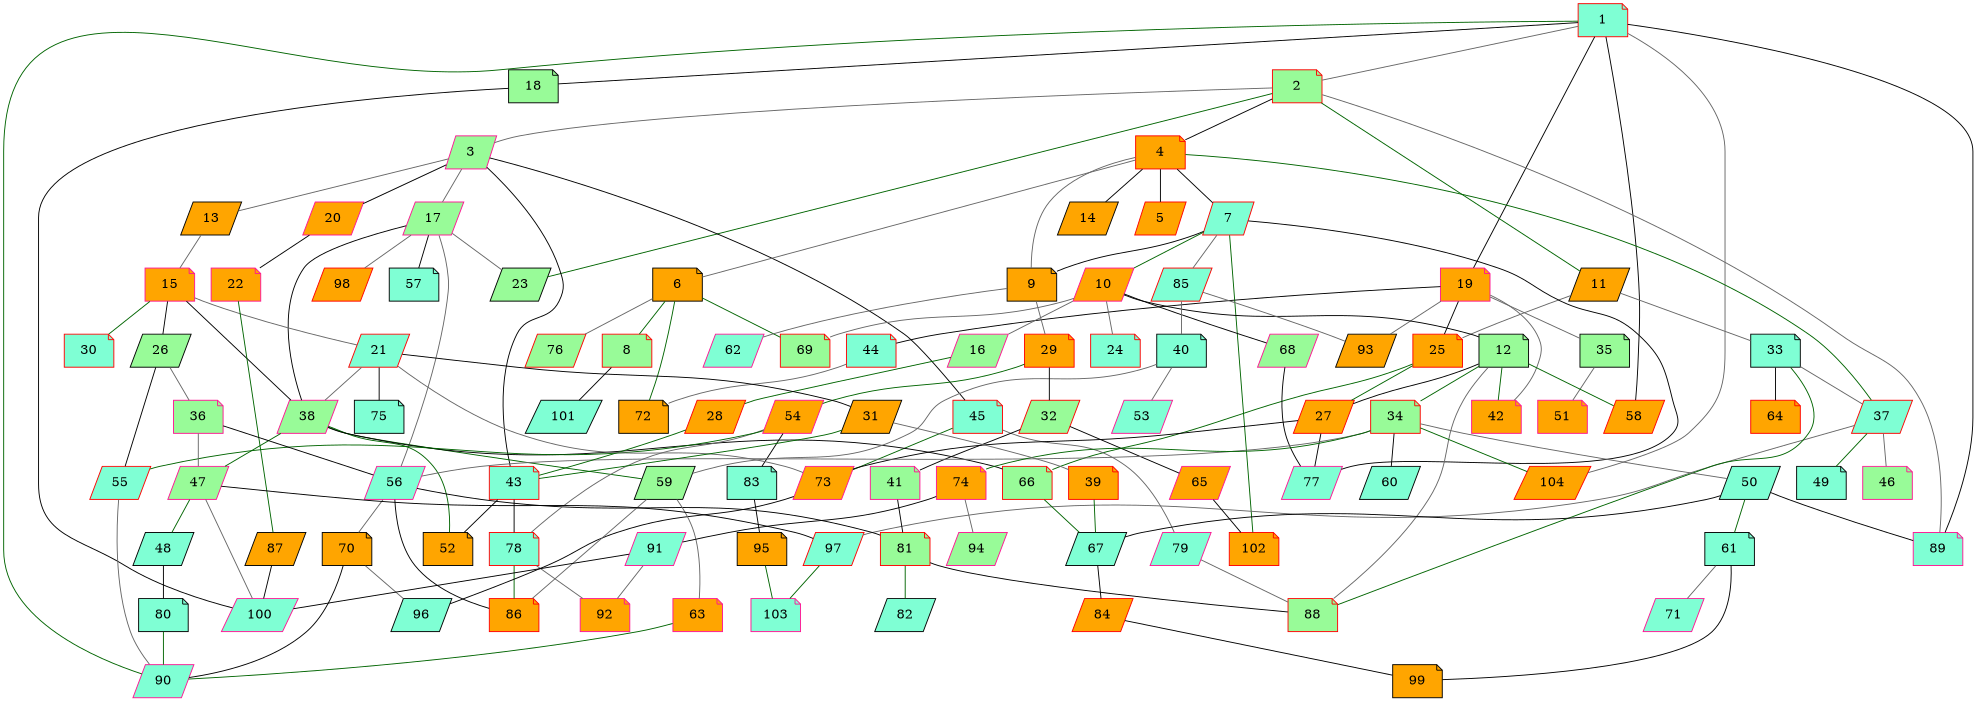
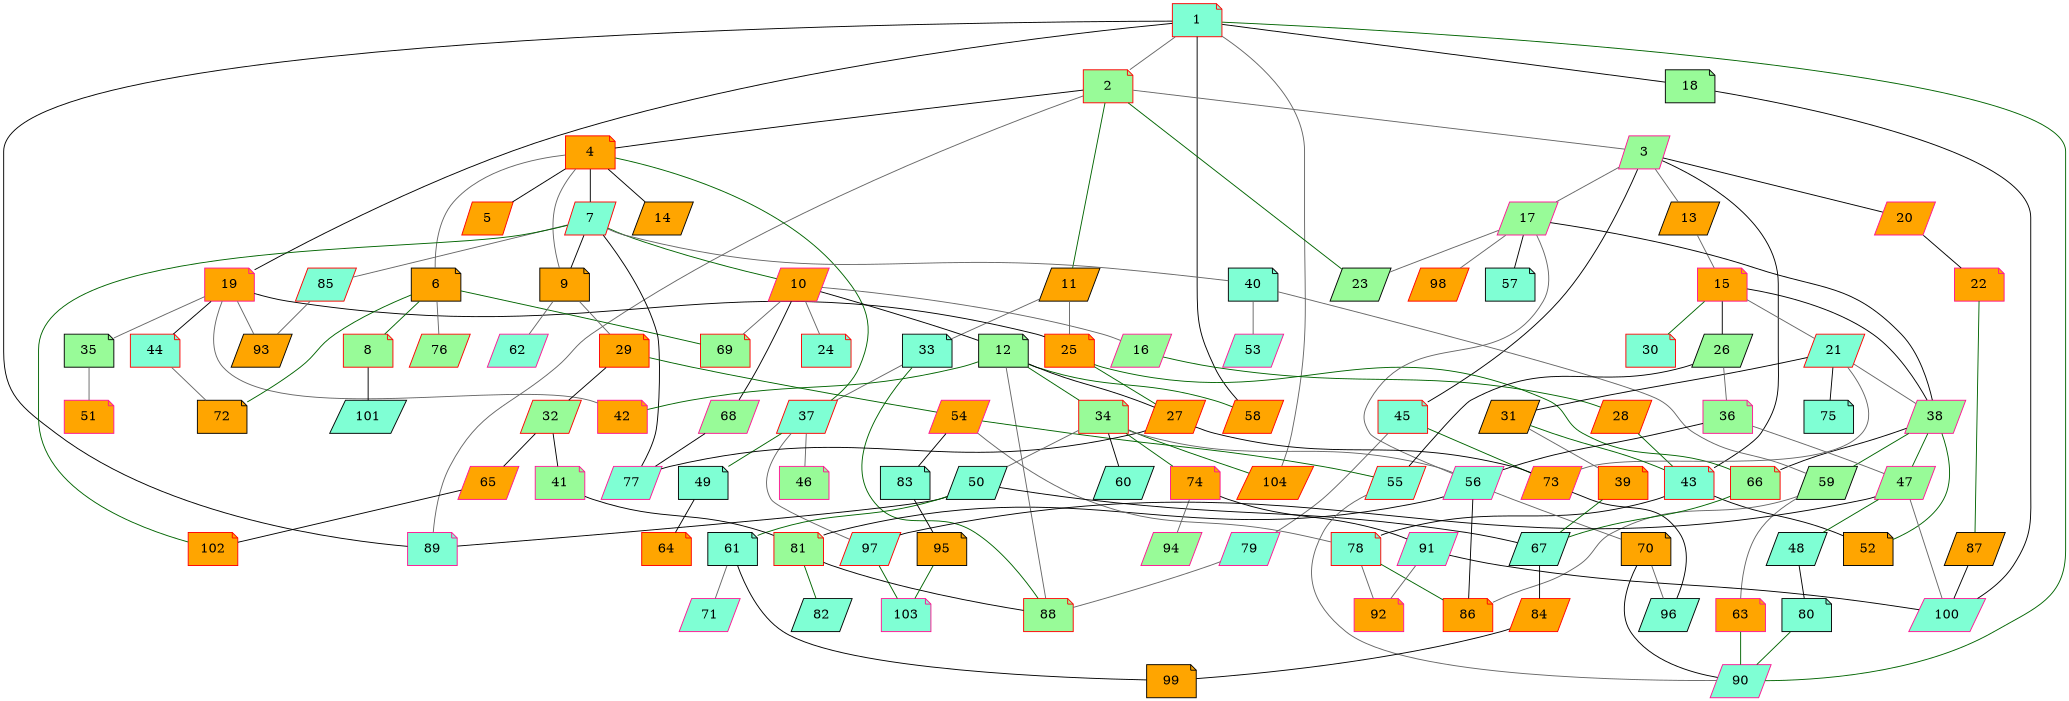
(1182, 321) -> (916, 263)
(1776, 384) -> (688, 511)
